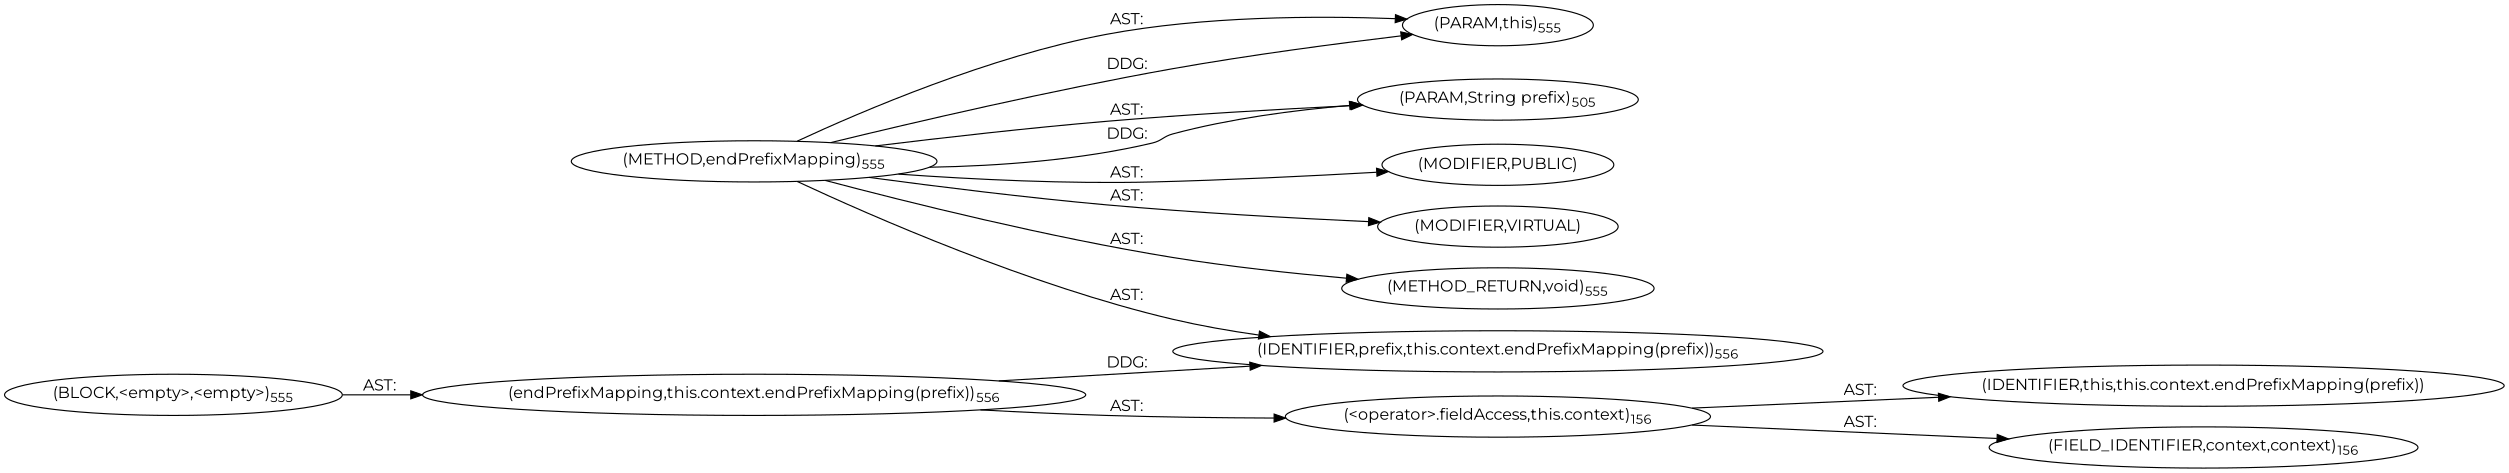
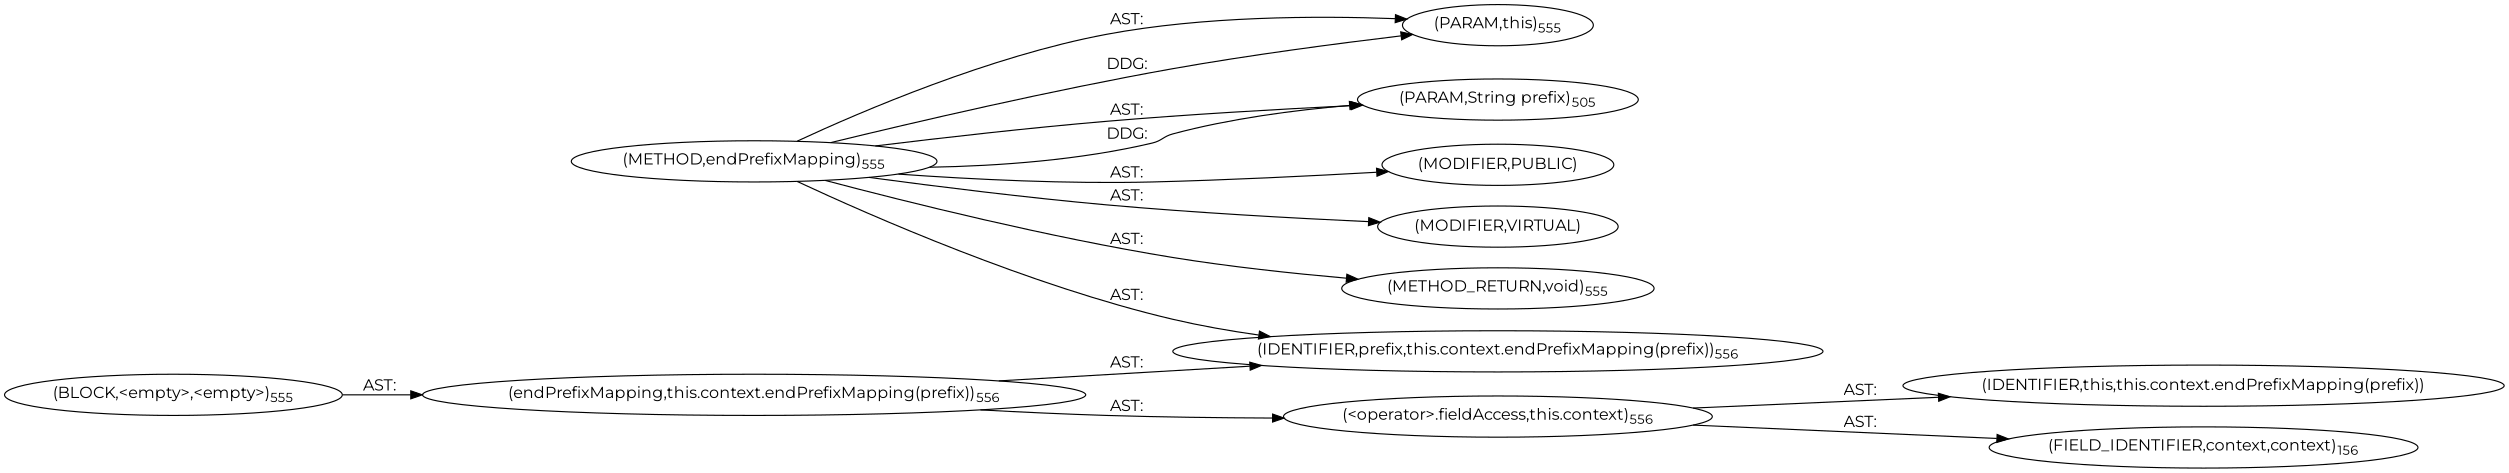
(1129, 363) -> (1129, 363)
(1642, 415) -> (1642, 415)
